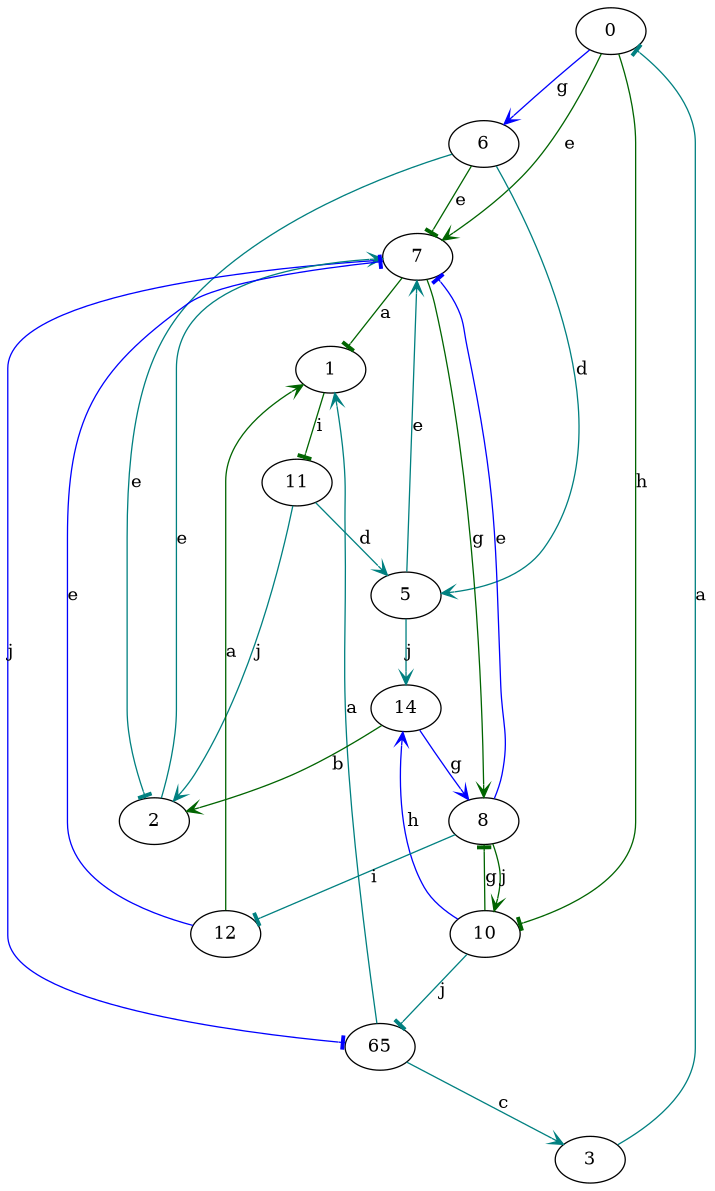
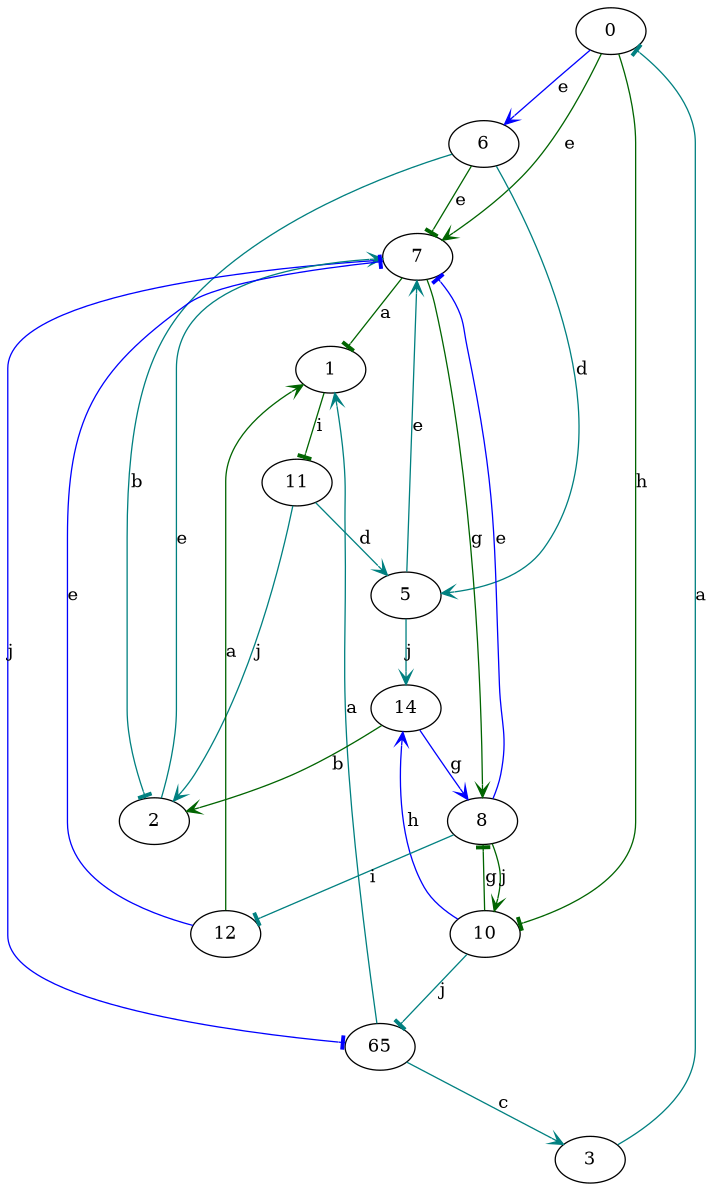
(563, 88) -> (564, 88)
(137, 483) -> (138, 483)
